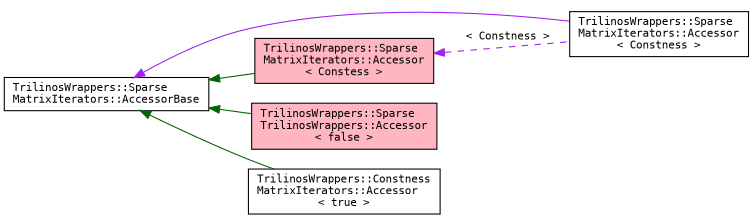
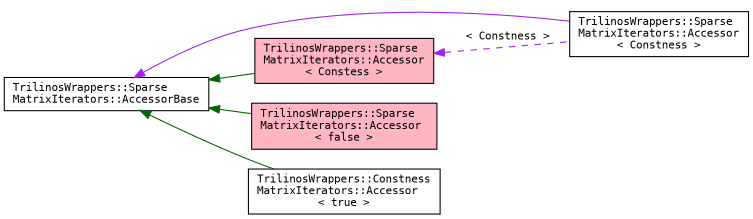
(344, 126) -> (344, 126)
